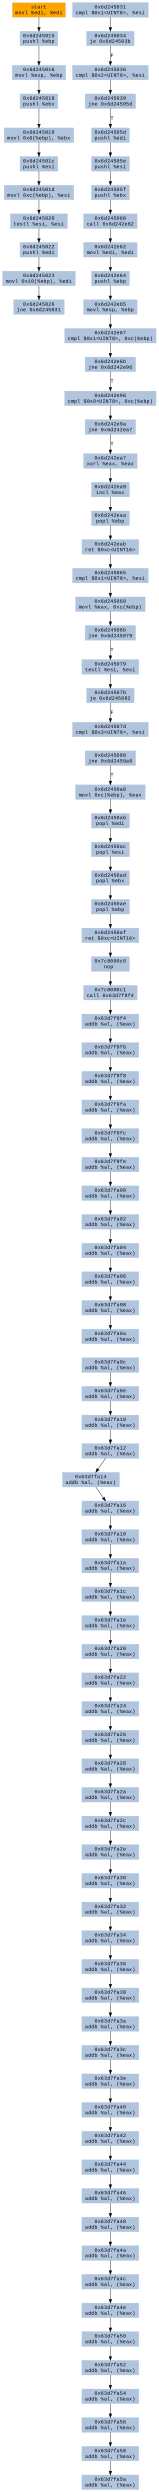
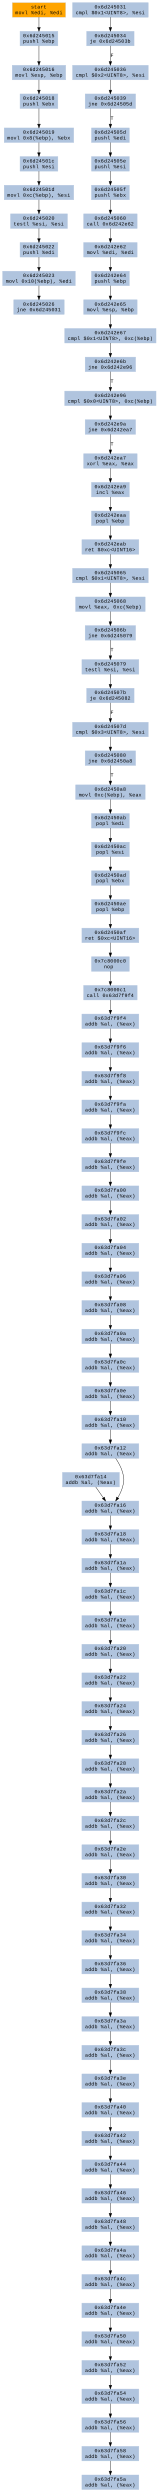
none -> (110, 742)
none -> (110, 1349)
(102, 1464) -> (124, 1478)
